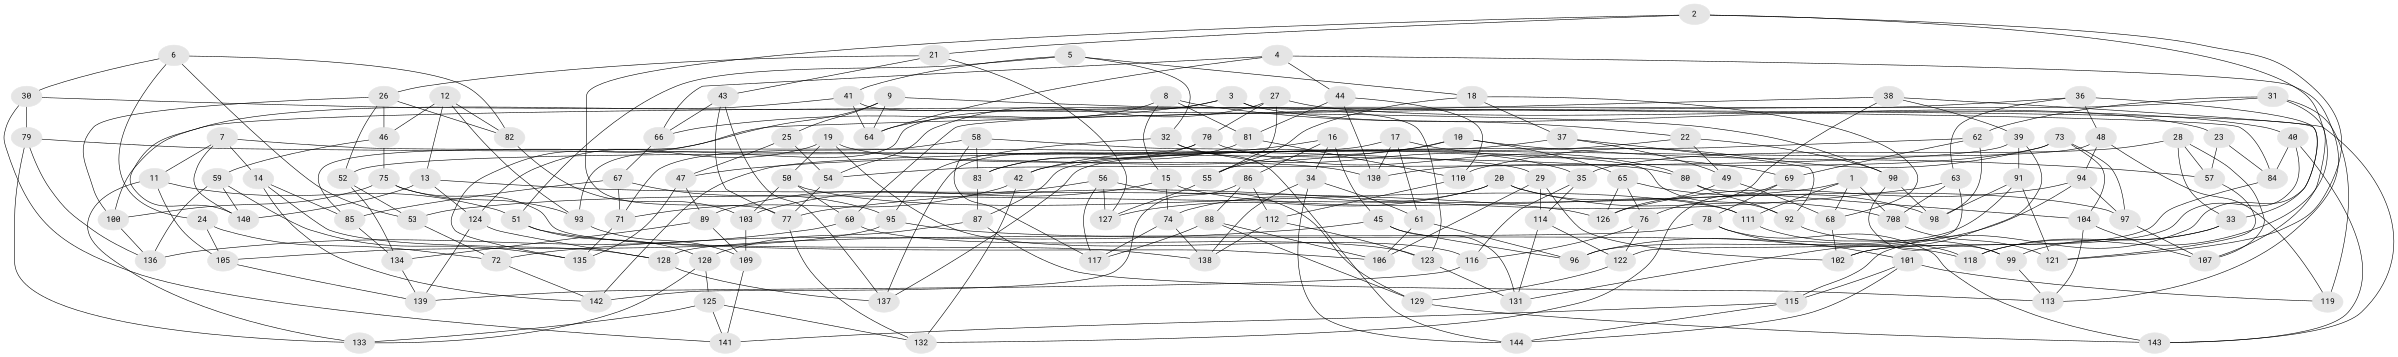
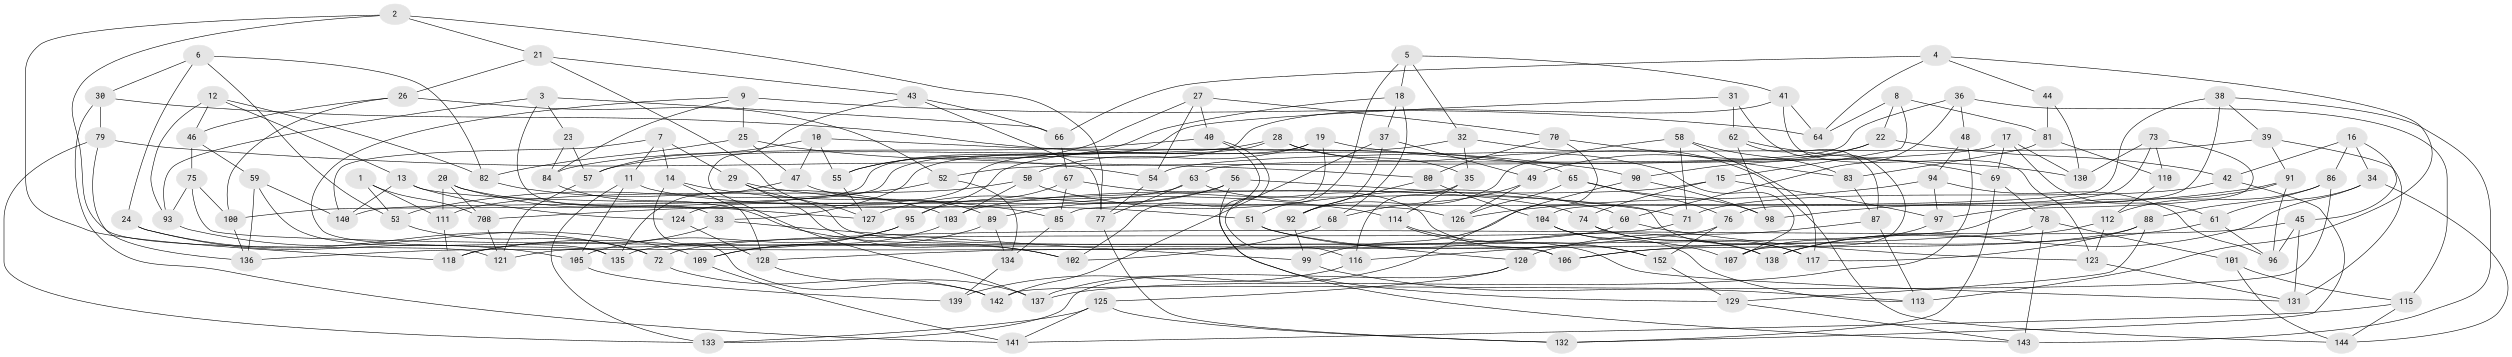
(452, 119) -> (613, 156)
(1478, 127) -> none
(1839, 204) -> none
(448, 261) -> none
(1620, 261) -> (1660, 261)
(2328, 302) -> none
